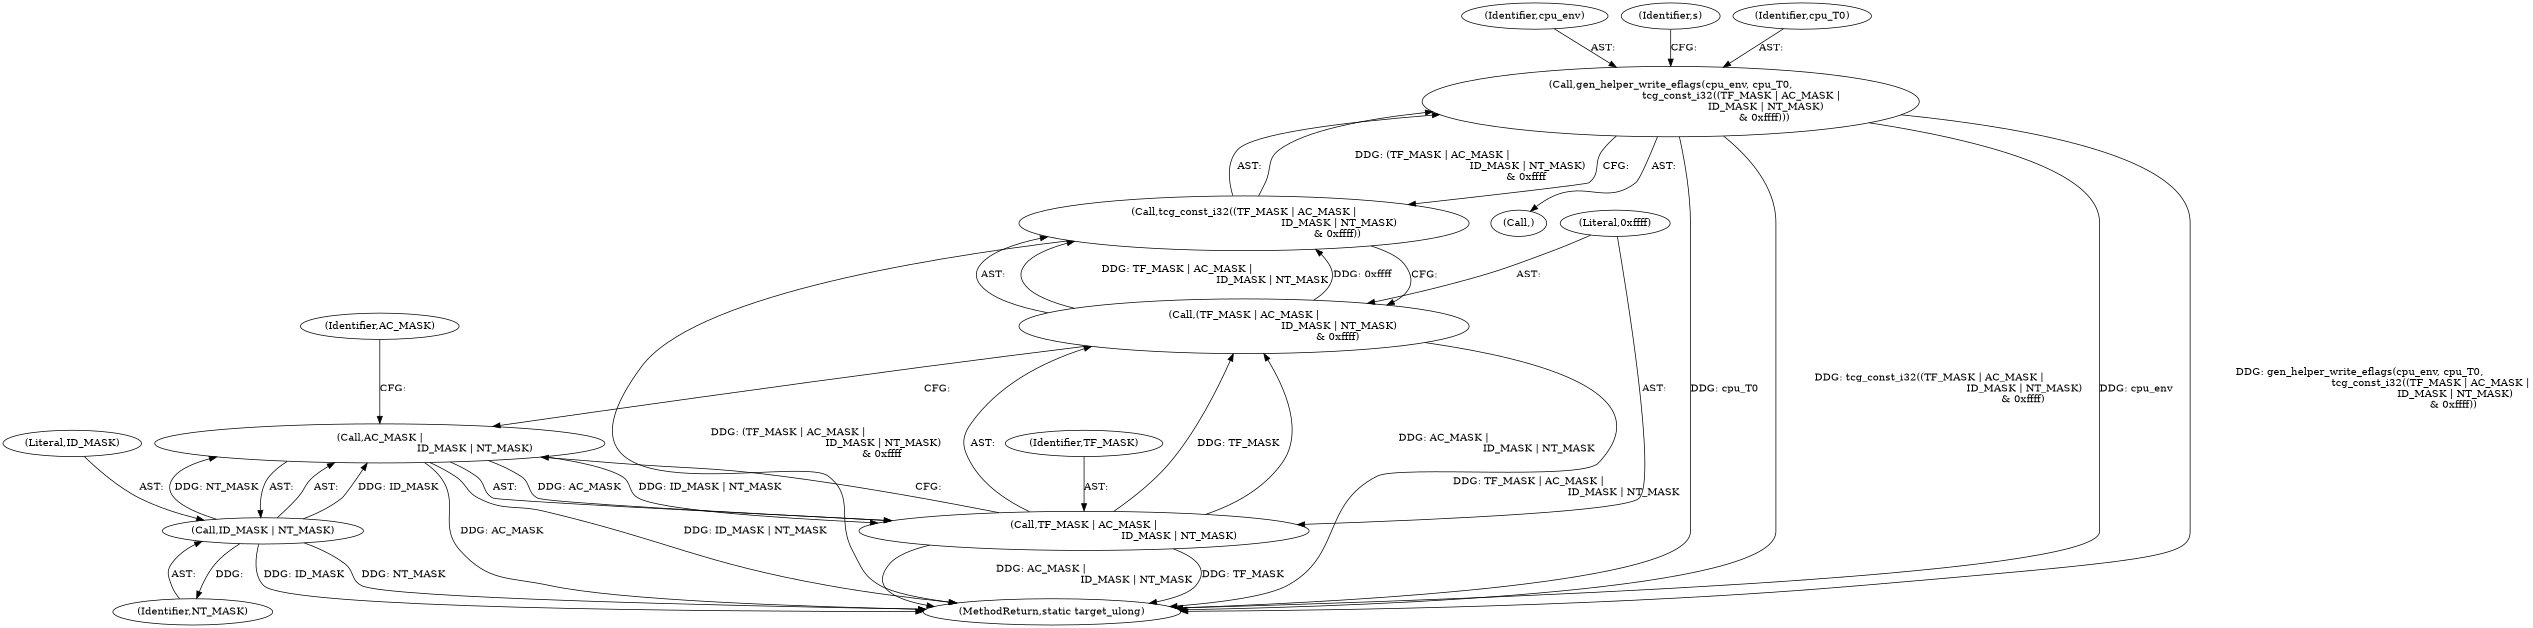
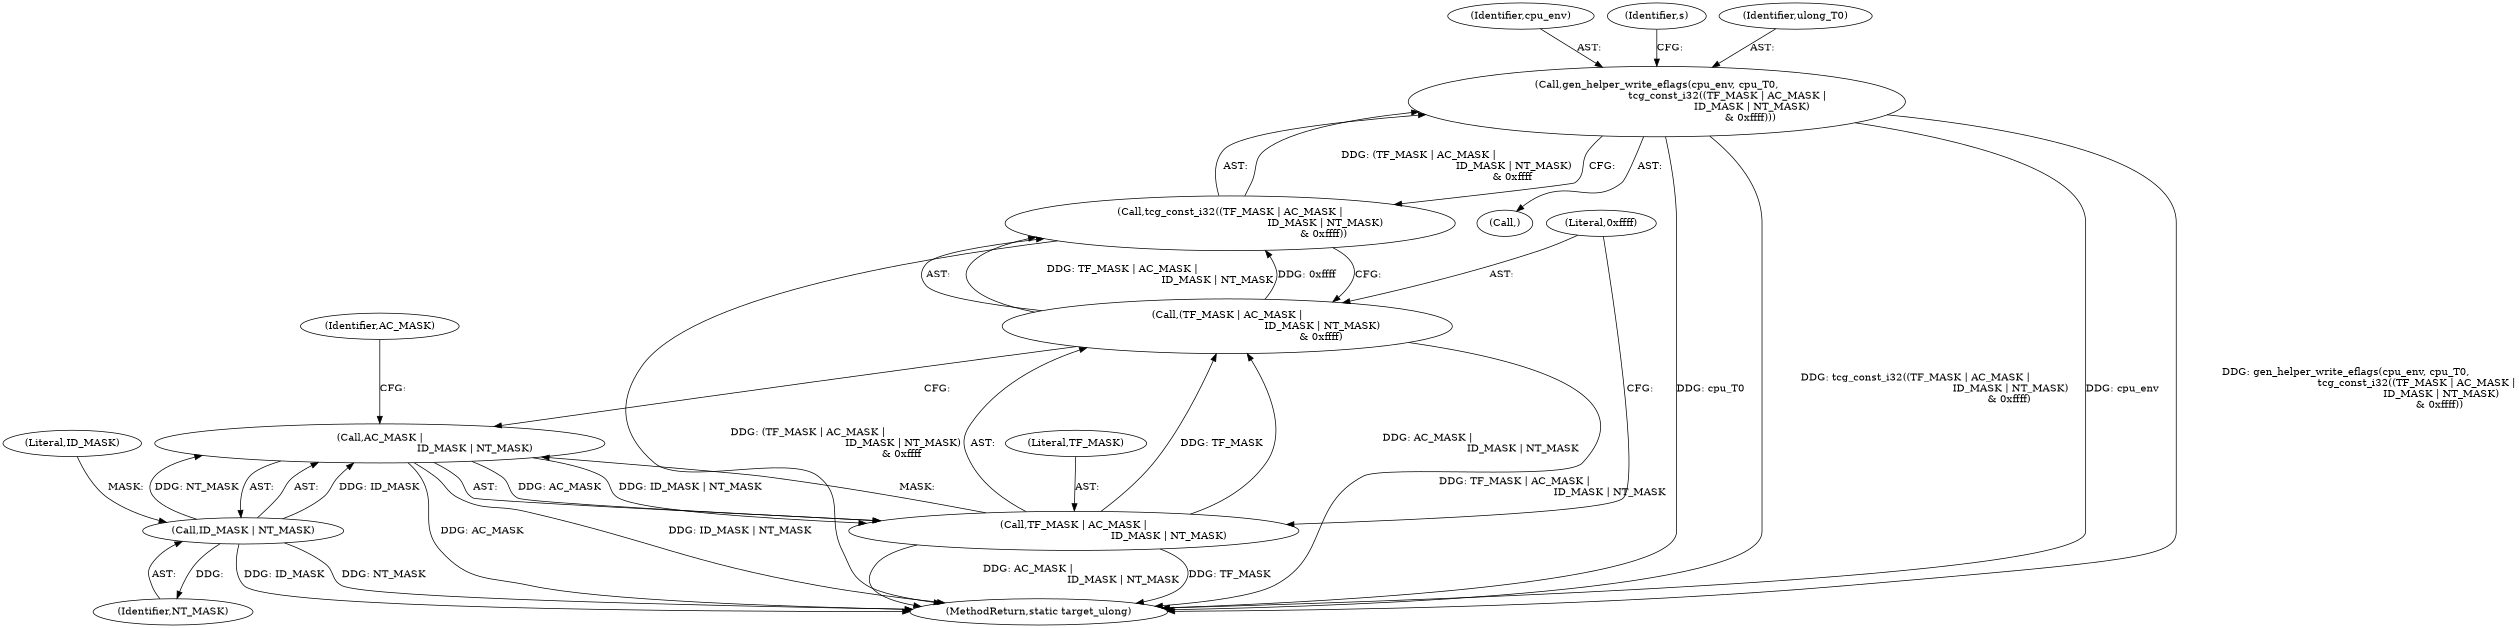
(1802, 16) -> (1796, 16)
(1656, 389) -> (1642, 389)
(1084, 443) -> (1076, 443)
(153, 487) -> (128, 487)
(930, 487) -> (919, 487)
